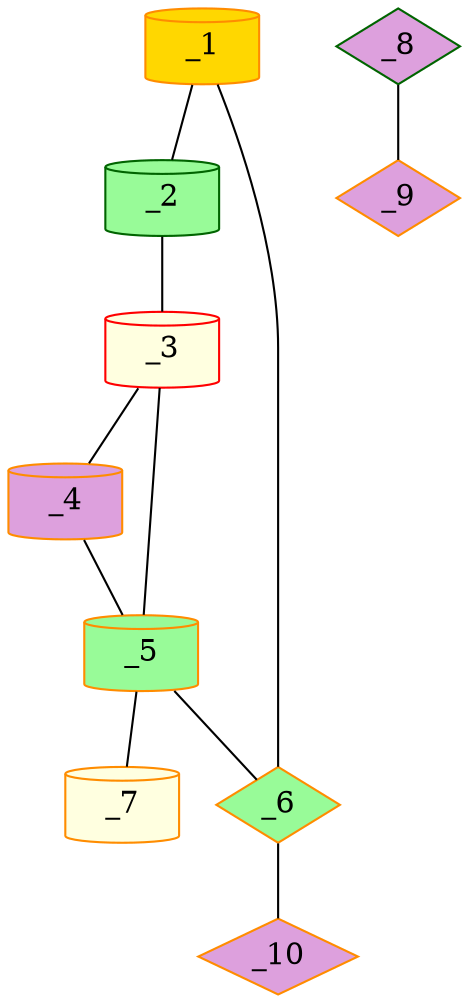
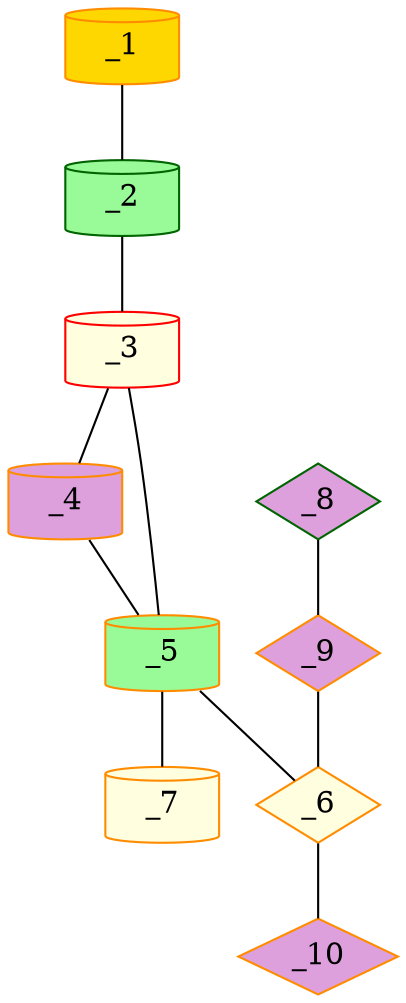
(278, 422) -> (318, 729)
(278, 805) -> (318, 805)
